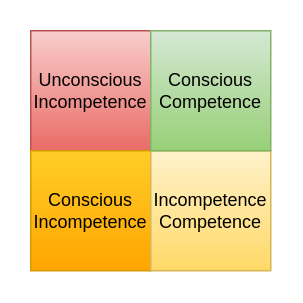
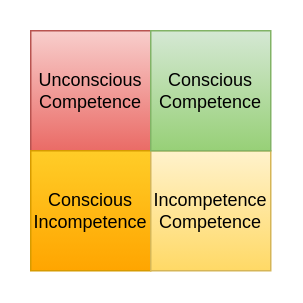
(91, 91) -> (91, 91)
